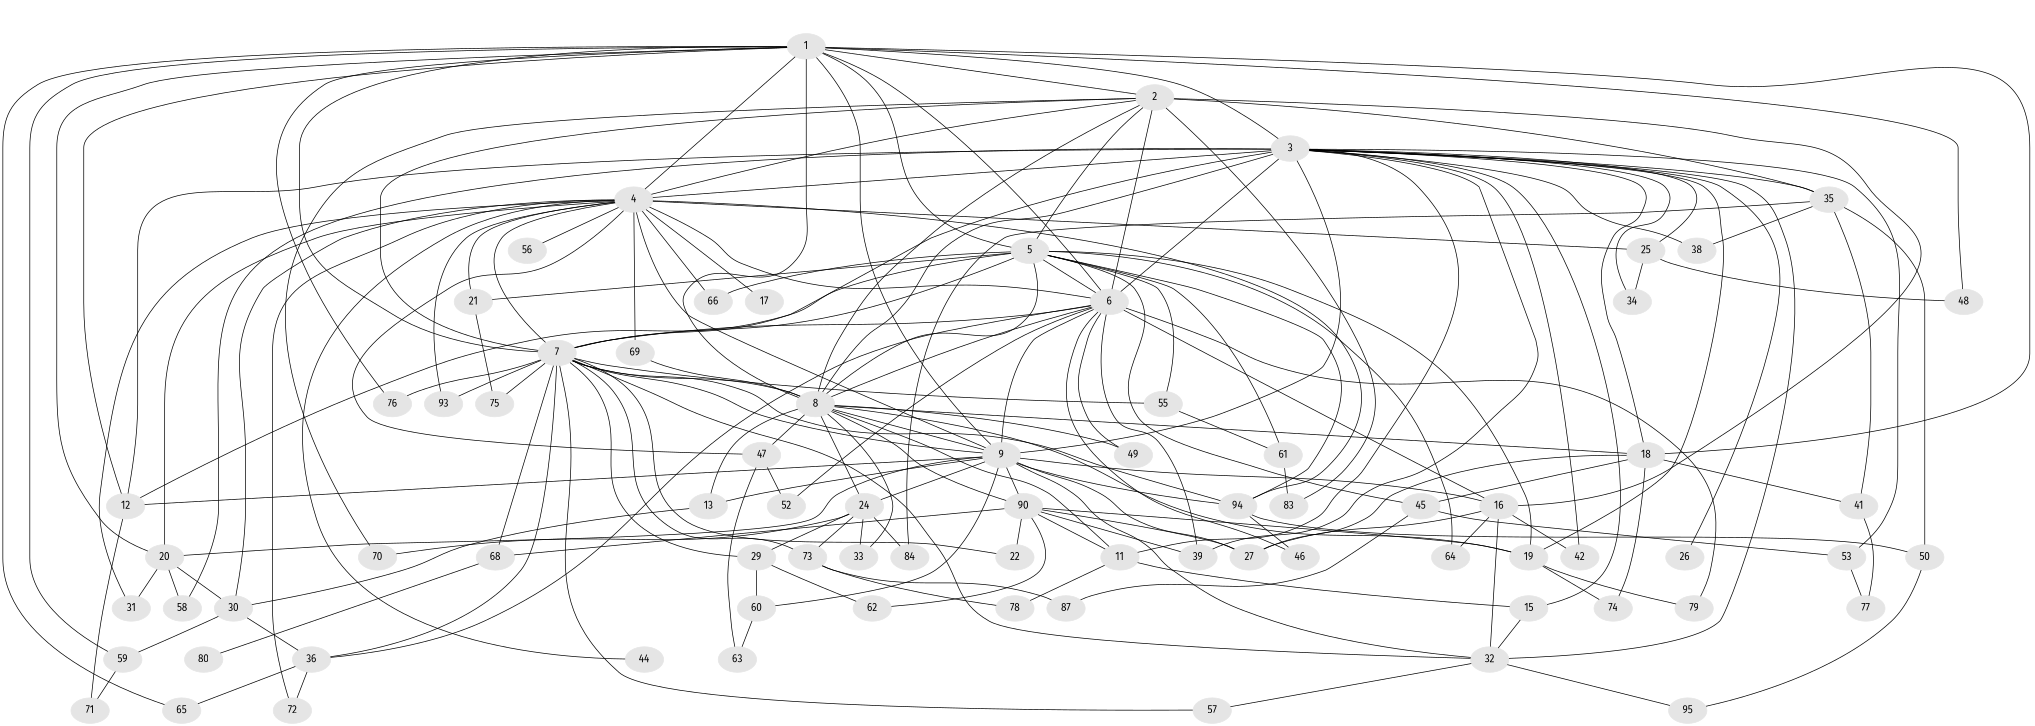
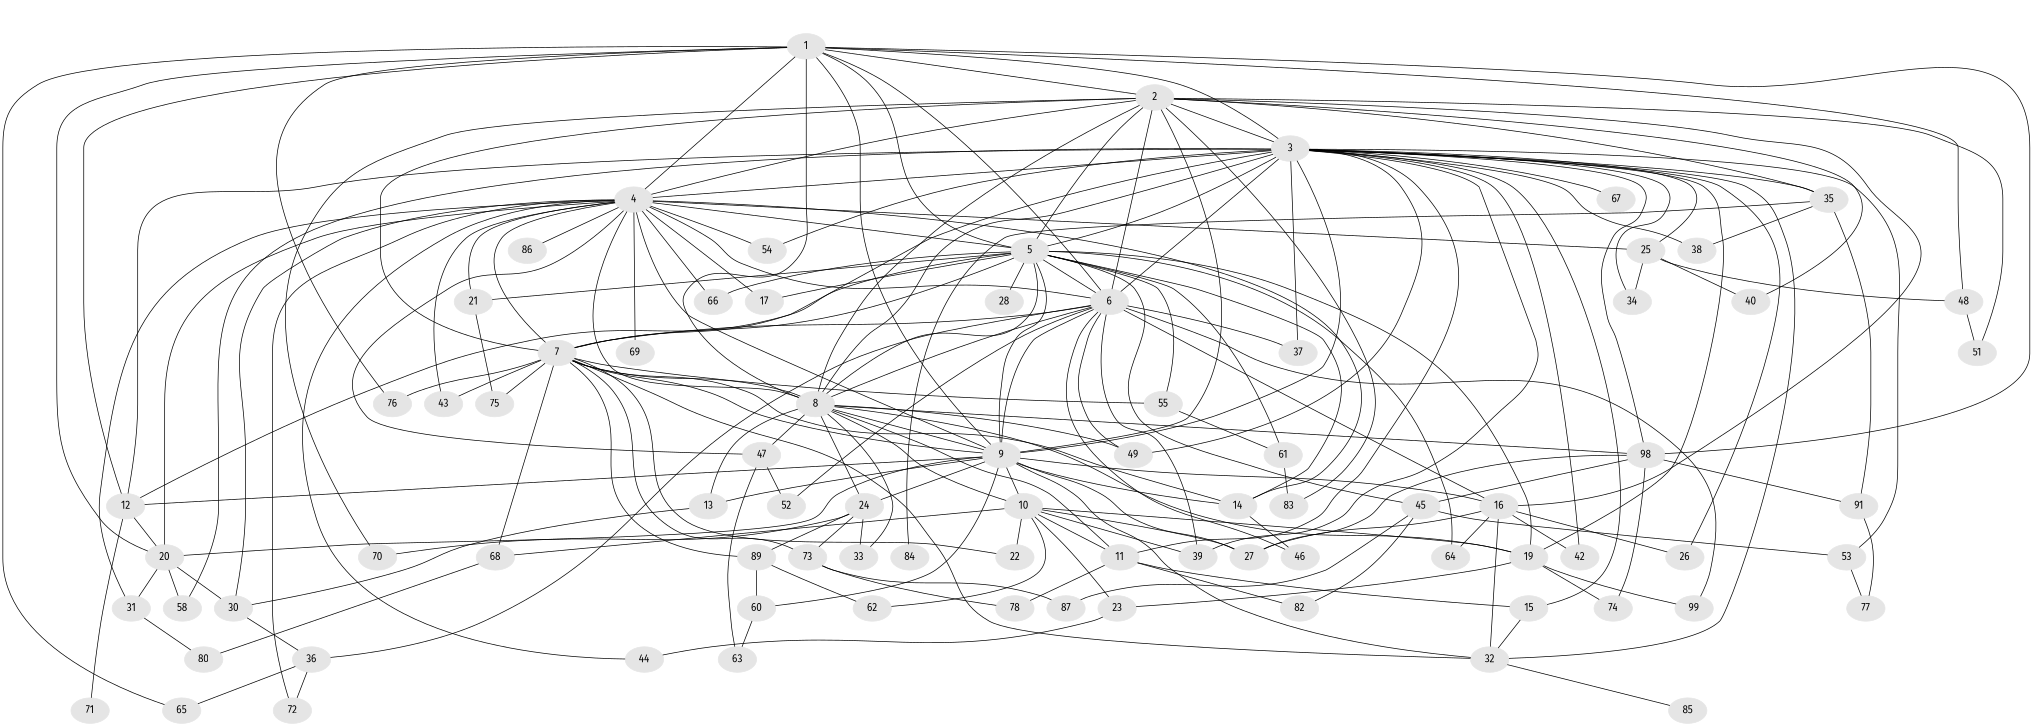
(353, 95) -> none
none -> (1222, 123)
none -> (1616, 200)
none -> (1165, 210)
none -> (841, 226)
(527, 251) -> (527, 251)
none -> (767, 251)
none -> (897, 275)
none -> (1004, 302)
none -> (1751, 302)
none -> (1386, 339)
none -> (1218, 348)
none -> (1010, 350)
none -> (1298, 353)
none -> (1977, 353)
(725, 378) -> (604, 356)
(444, 404) -> (444, 404)
(1646, 455) -> (1646, 455)
(1023, 506) -> (1023, 506)
(1238, 506) -> (1238, 506)
(1859, 506) -> (1859, 506)
none -> (1565, 525)
none -> (145, 532)
(888, 533) -> none
(757, 557) -> (757, 557)
(1925, 557) -> none
(519, 572) -> none
none -> (1117, 608)
none -> (1300, 608)
(1694, 608) -> (1694, 608)
none -> (168, 634)
(123, 660) -> none
(1212, 711) -> none
(1688, 711) -> (1688, 711)
